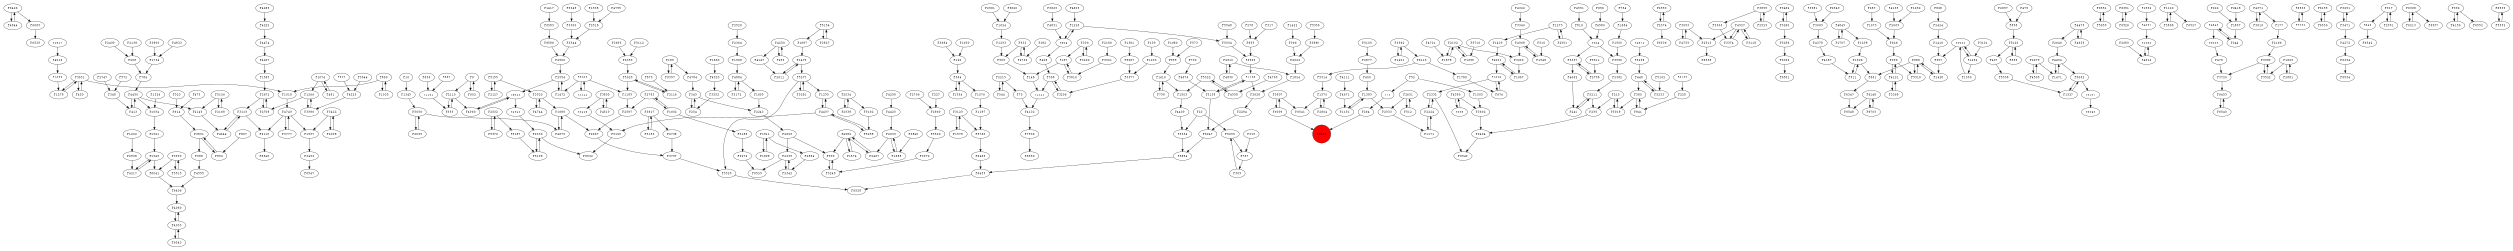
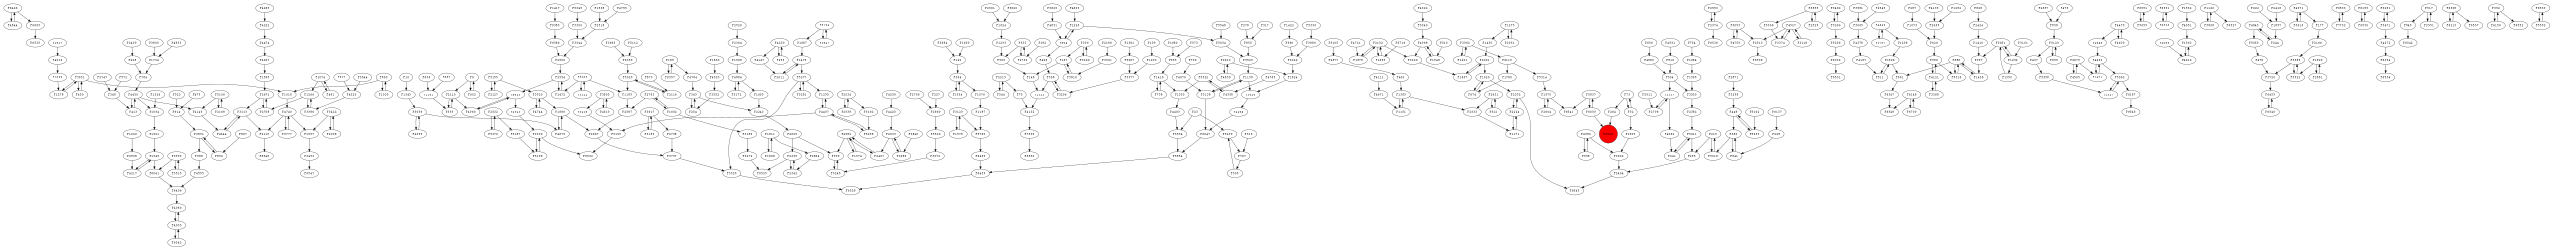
(132, 43) -> none
none -> (1627, 102)
